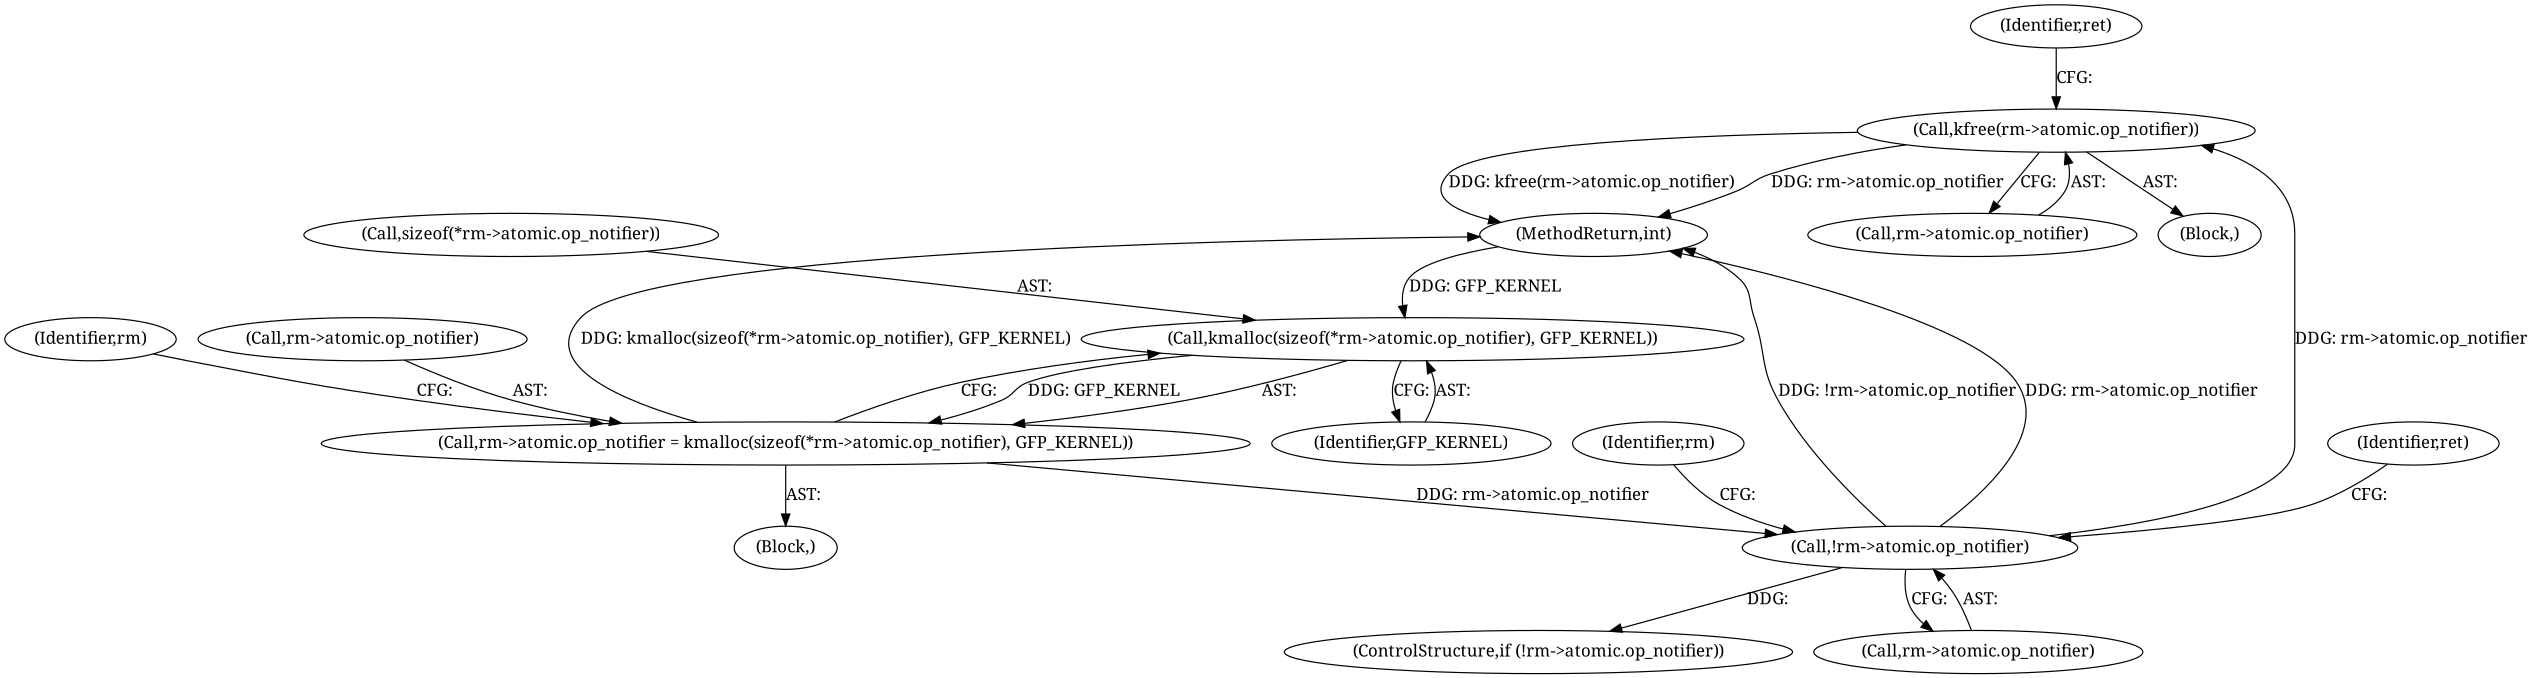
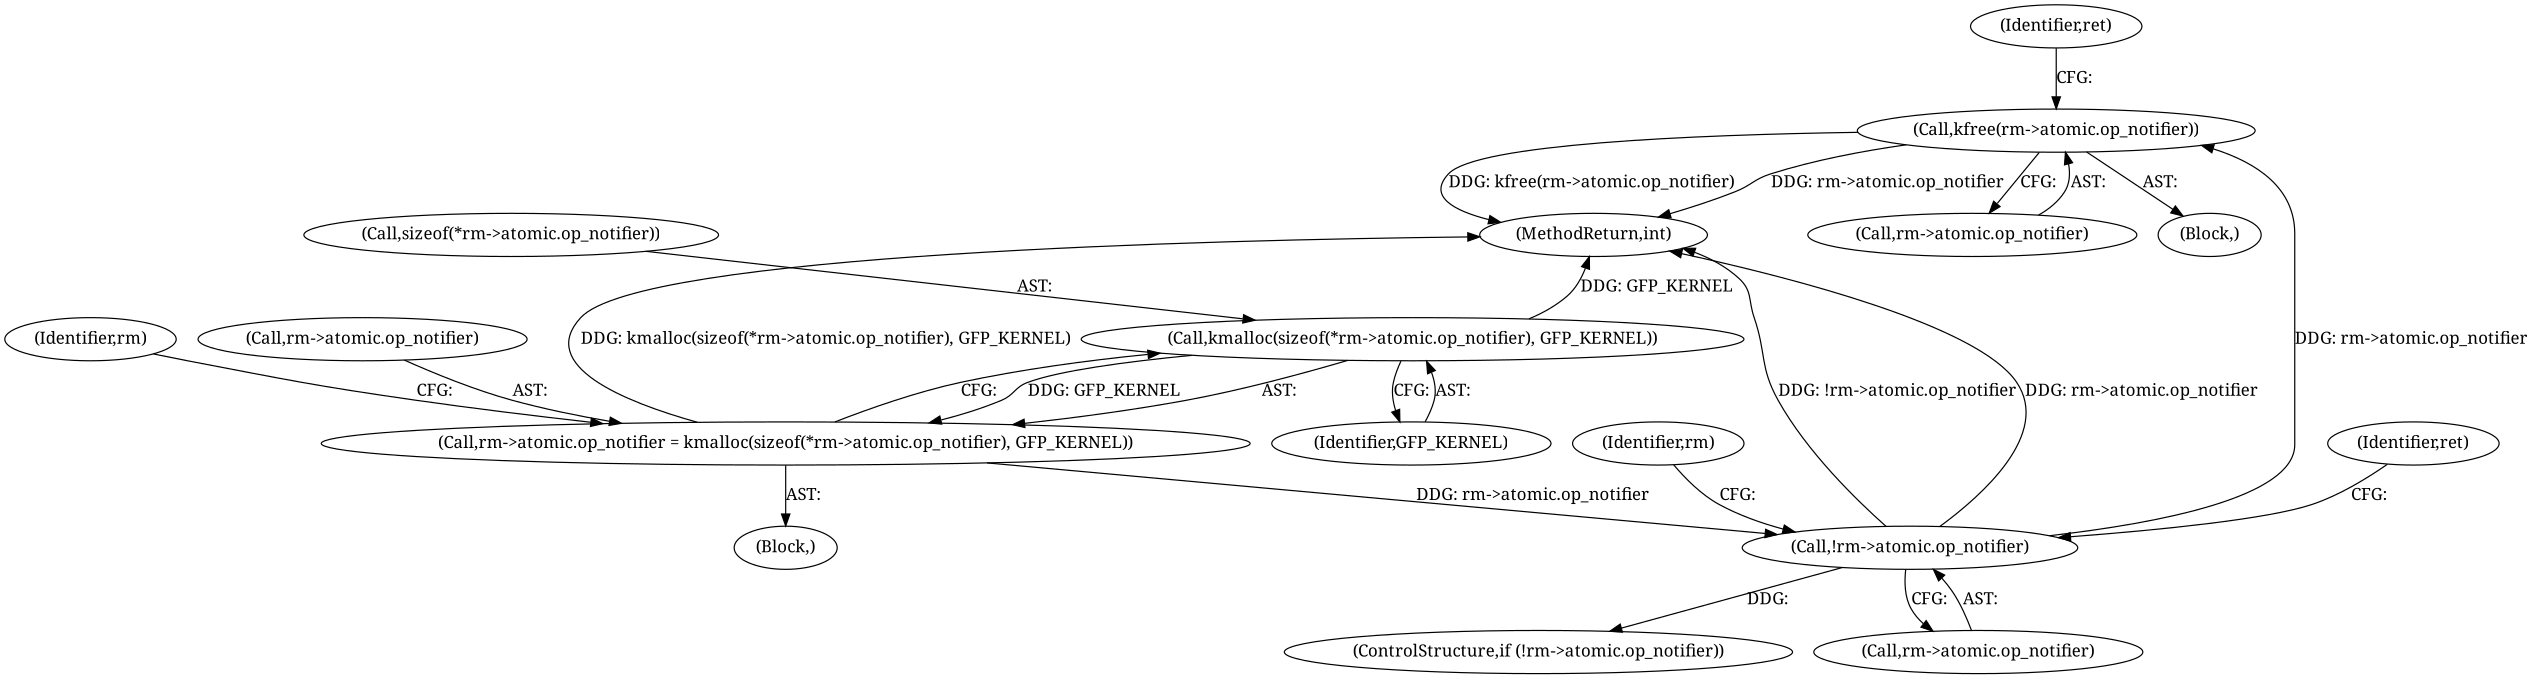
(1437, 261) -> (1563, 300)
